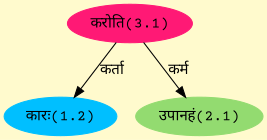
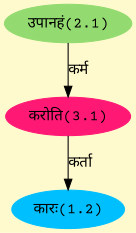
(161, 66) -> (68, 65)
